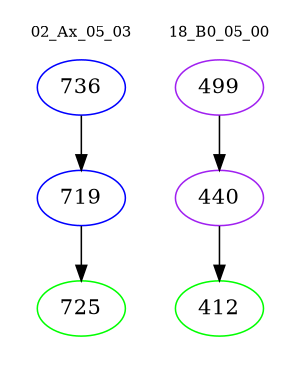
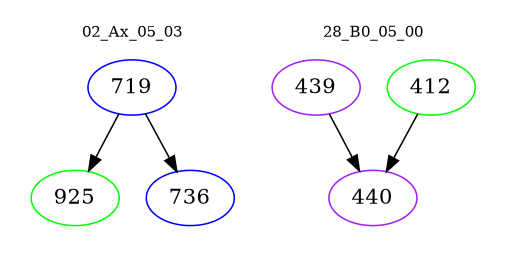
(219, 33) -> (374, 33)
(219, 87) -> (316, 87)
(81, 135) -> (157, 136)
(219, 246) -> (406, 136)
(81, 308) -> (75, 198)
